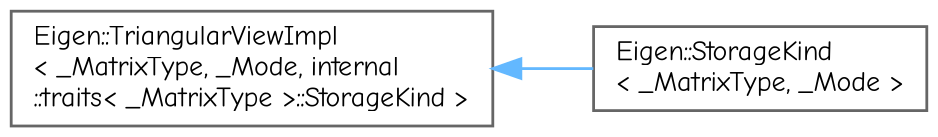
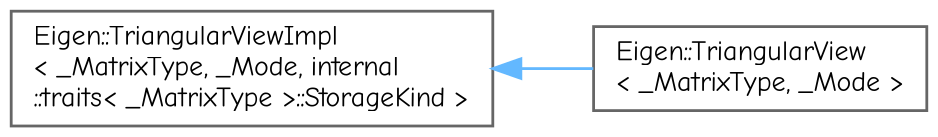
(760, 69) -> (760, 69)
